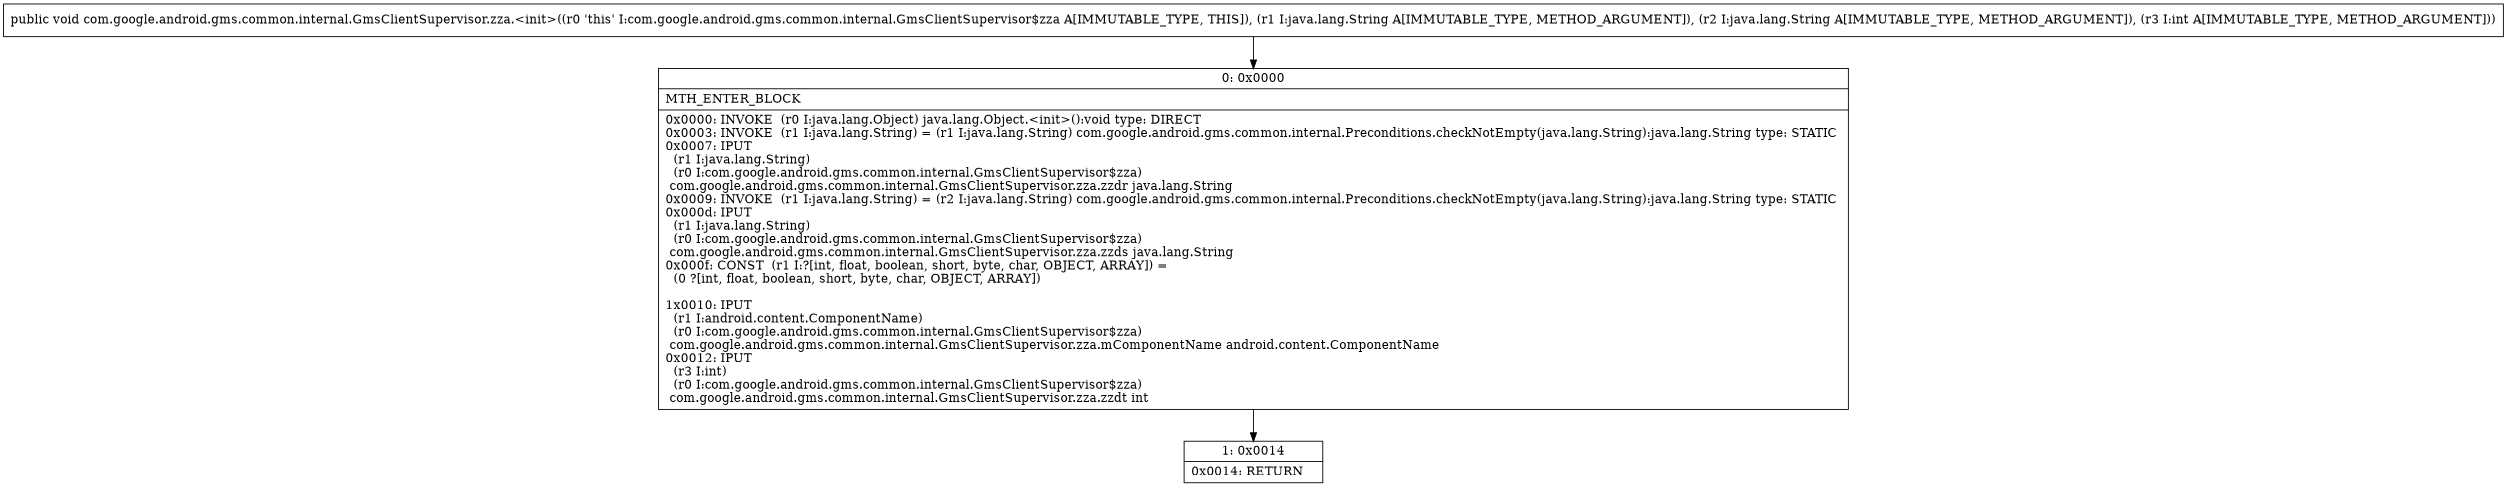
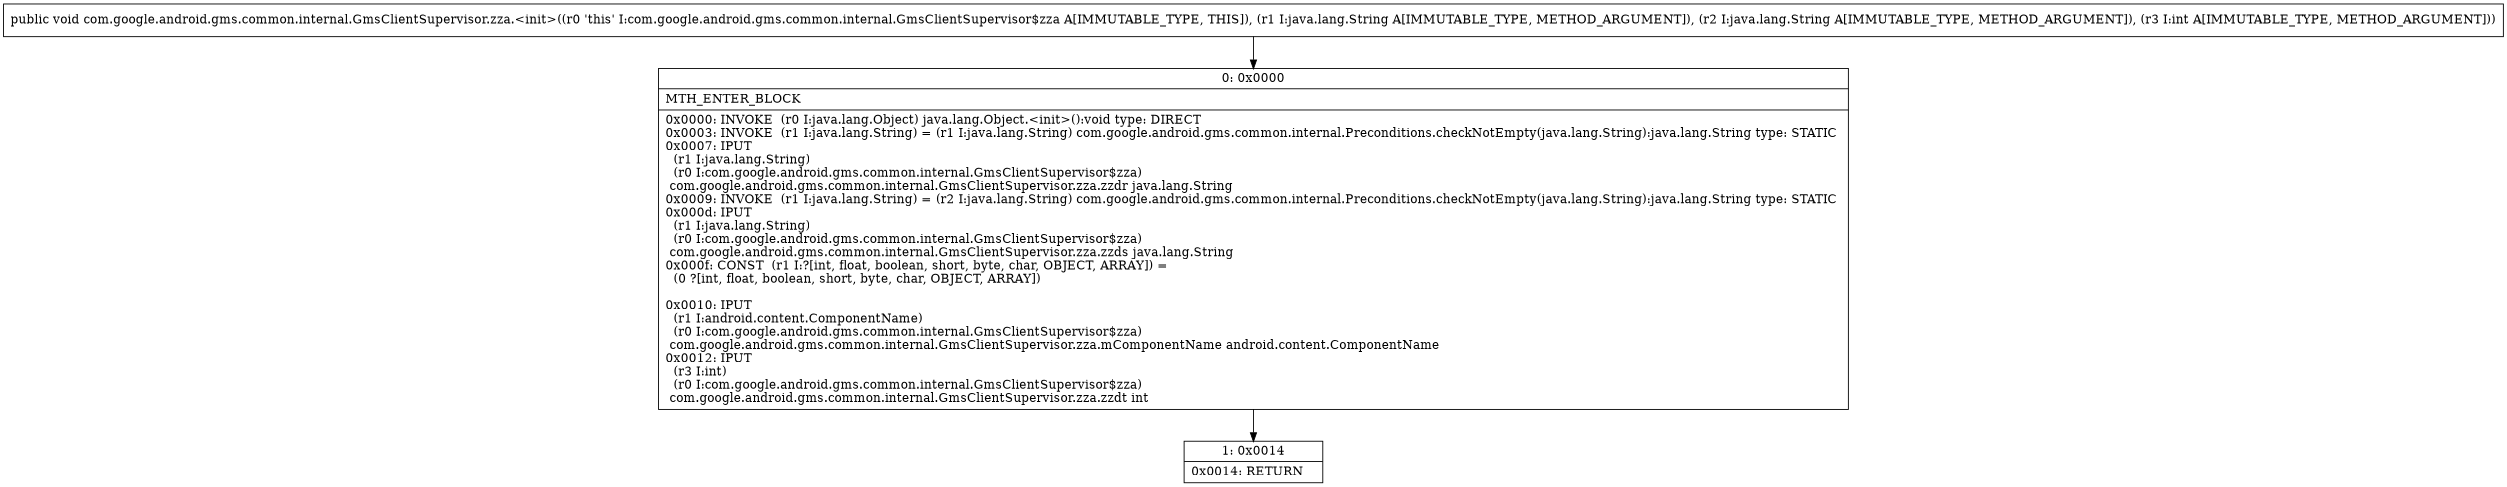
(713, 306) -> (713, 306)
